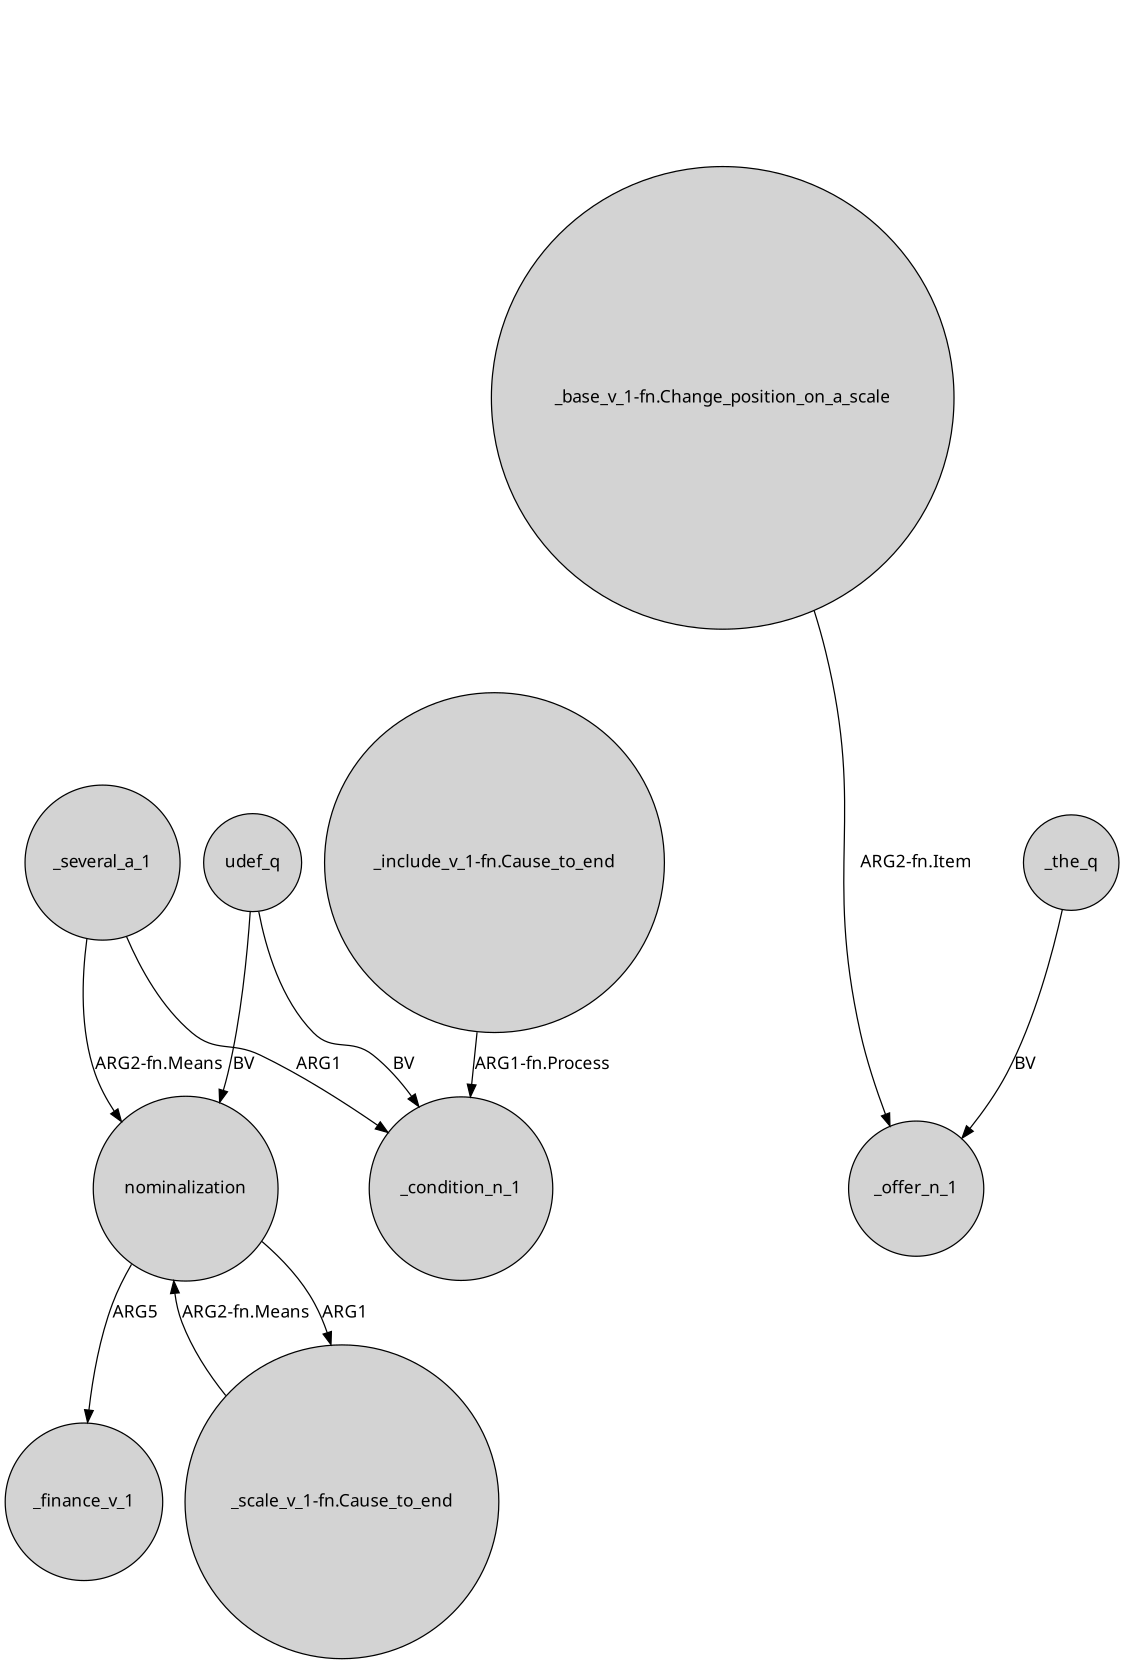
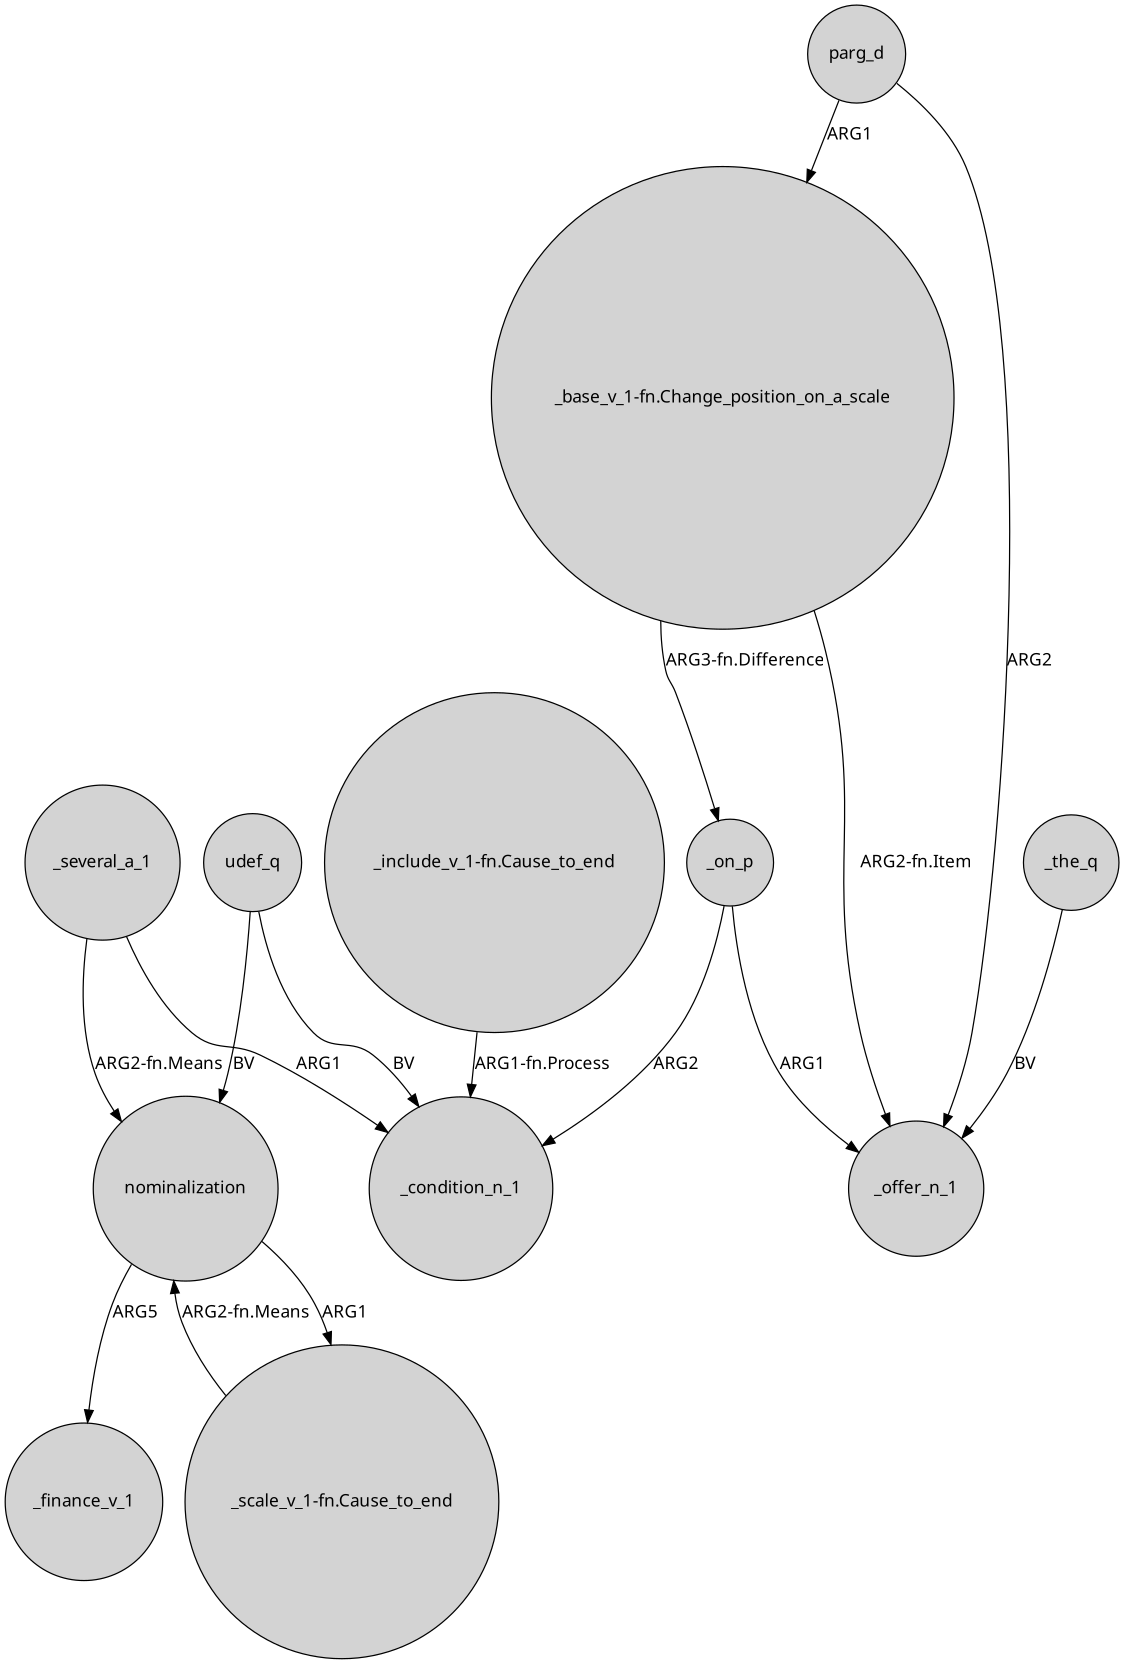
none -> (857, 54)
none -> (730, 863)
